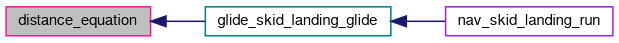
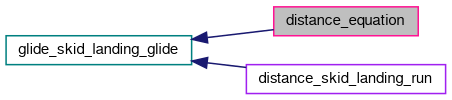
(186, 21) -> (241, 34)
(529, 21) -> (346, 79)
